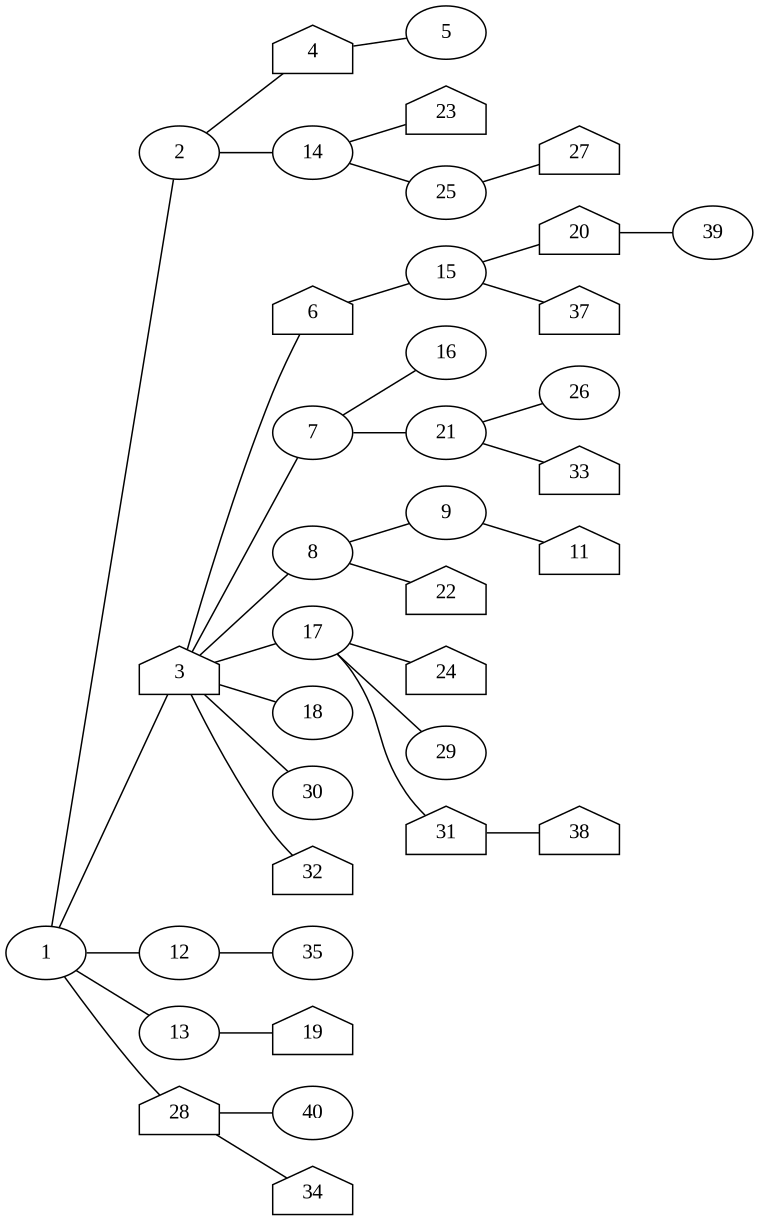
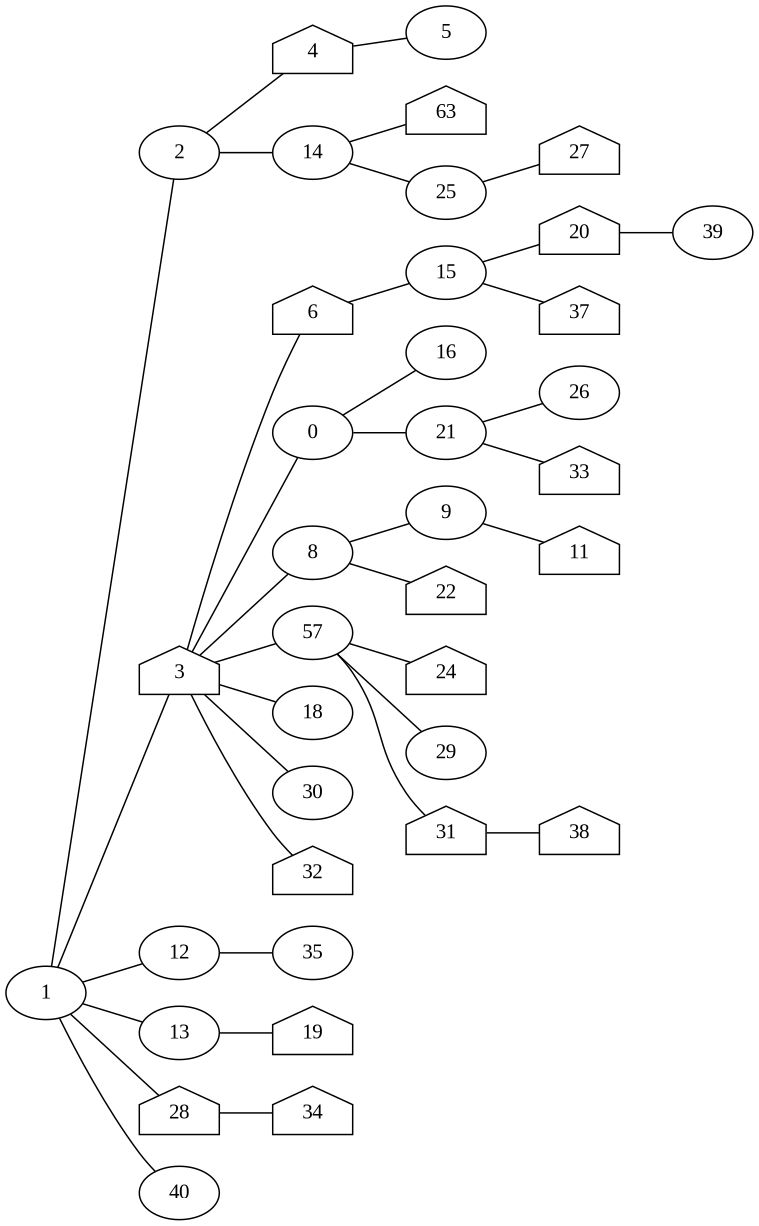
(446, 113) -> (446, 113)
(313, 433) -> (313, 433)
(313, 633) -> (313, 633)
(246, 1113) -> (103, 1098)
